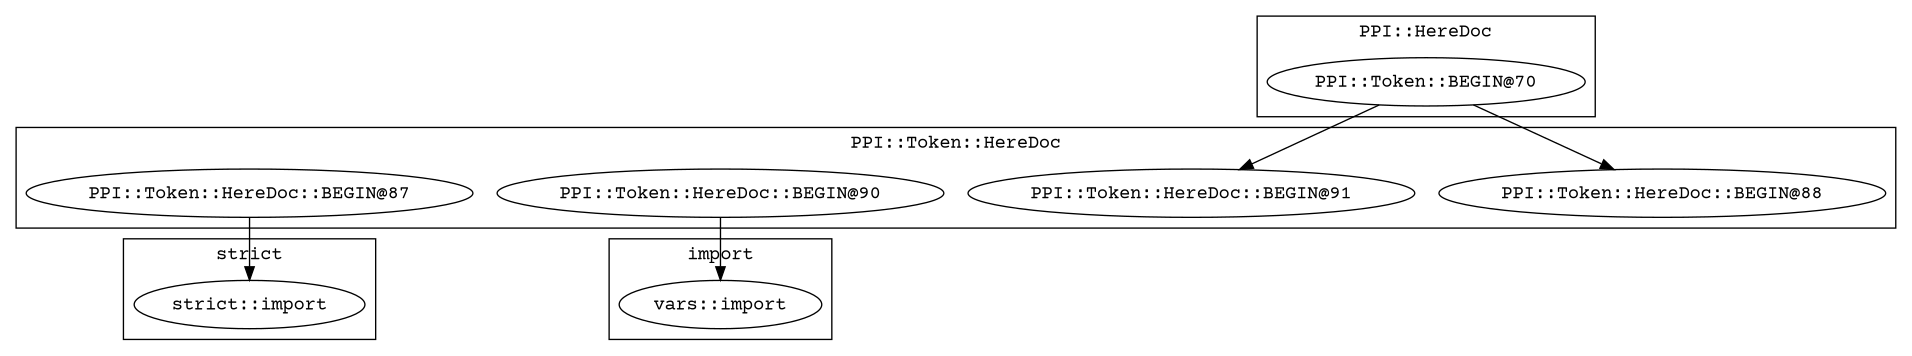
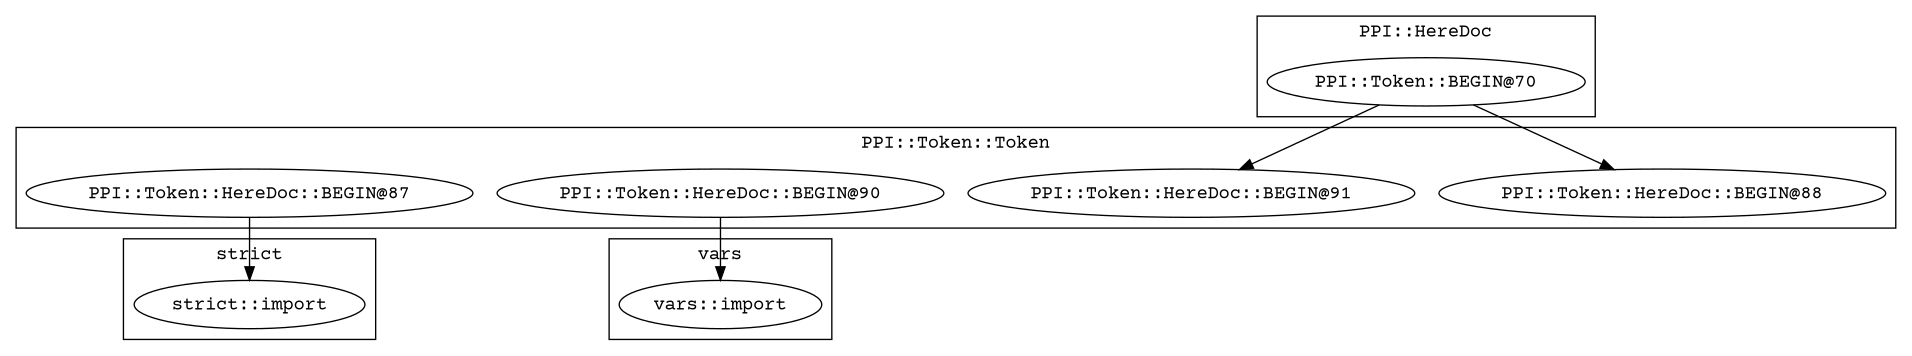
(956, 143) -> (956, 143)
(720, 254) -> (720, 254)
